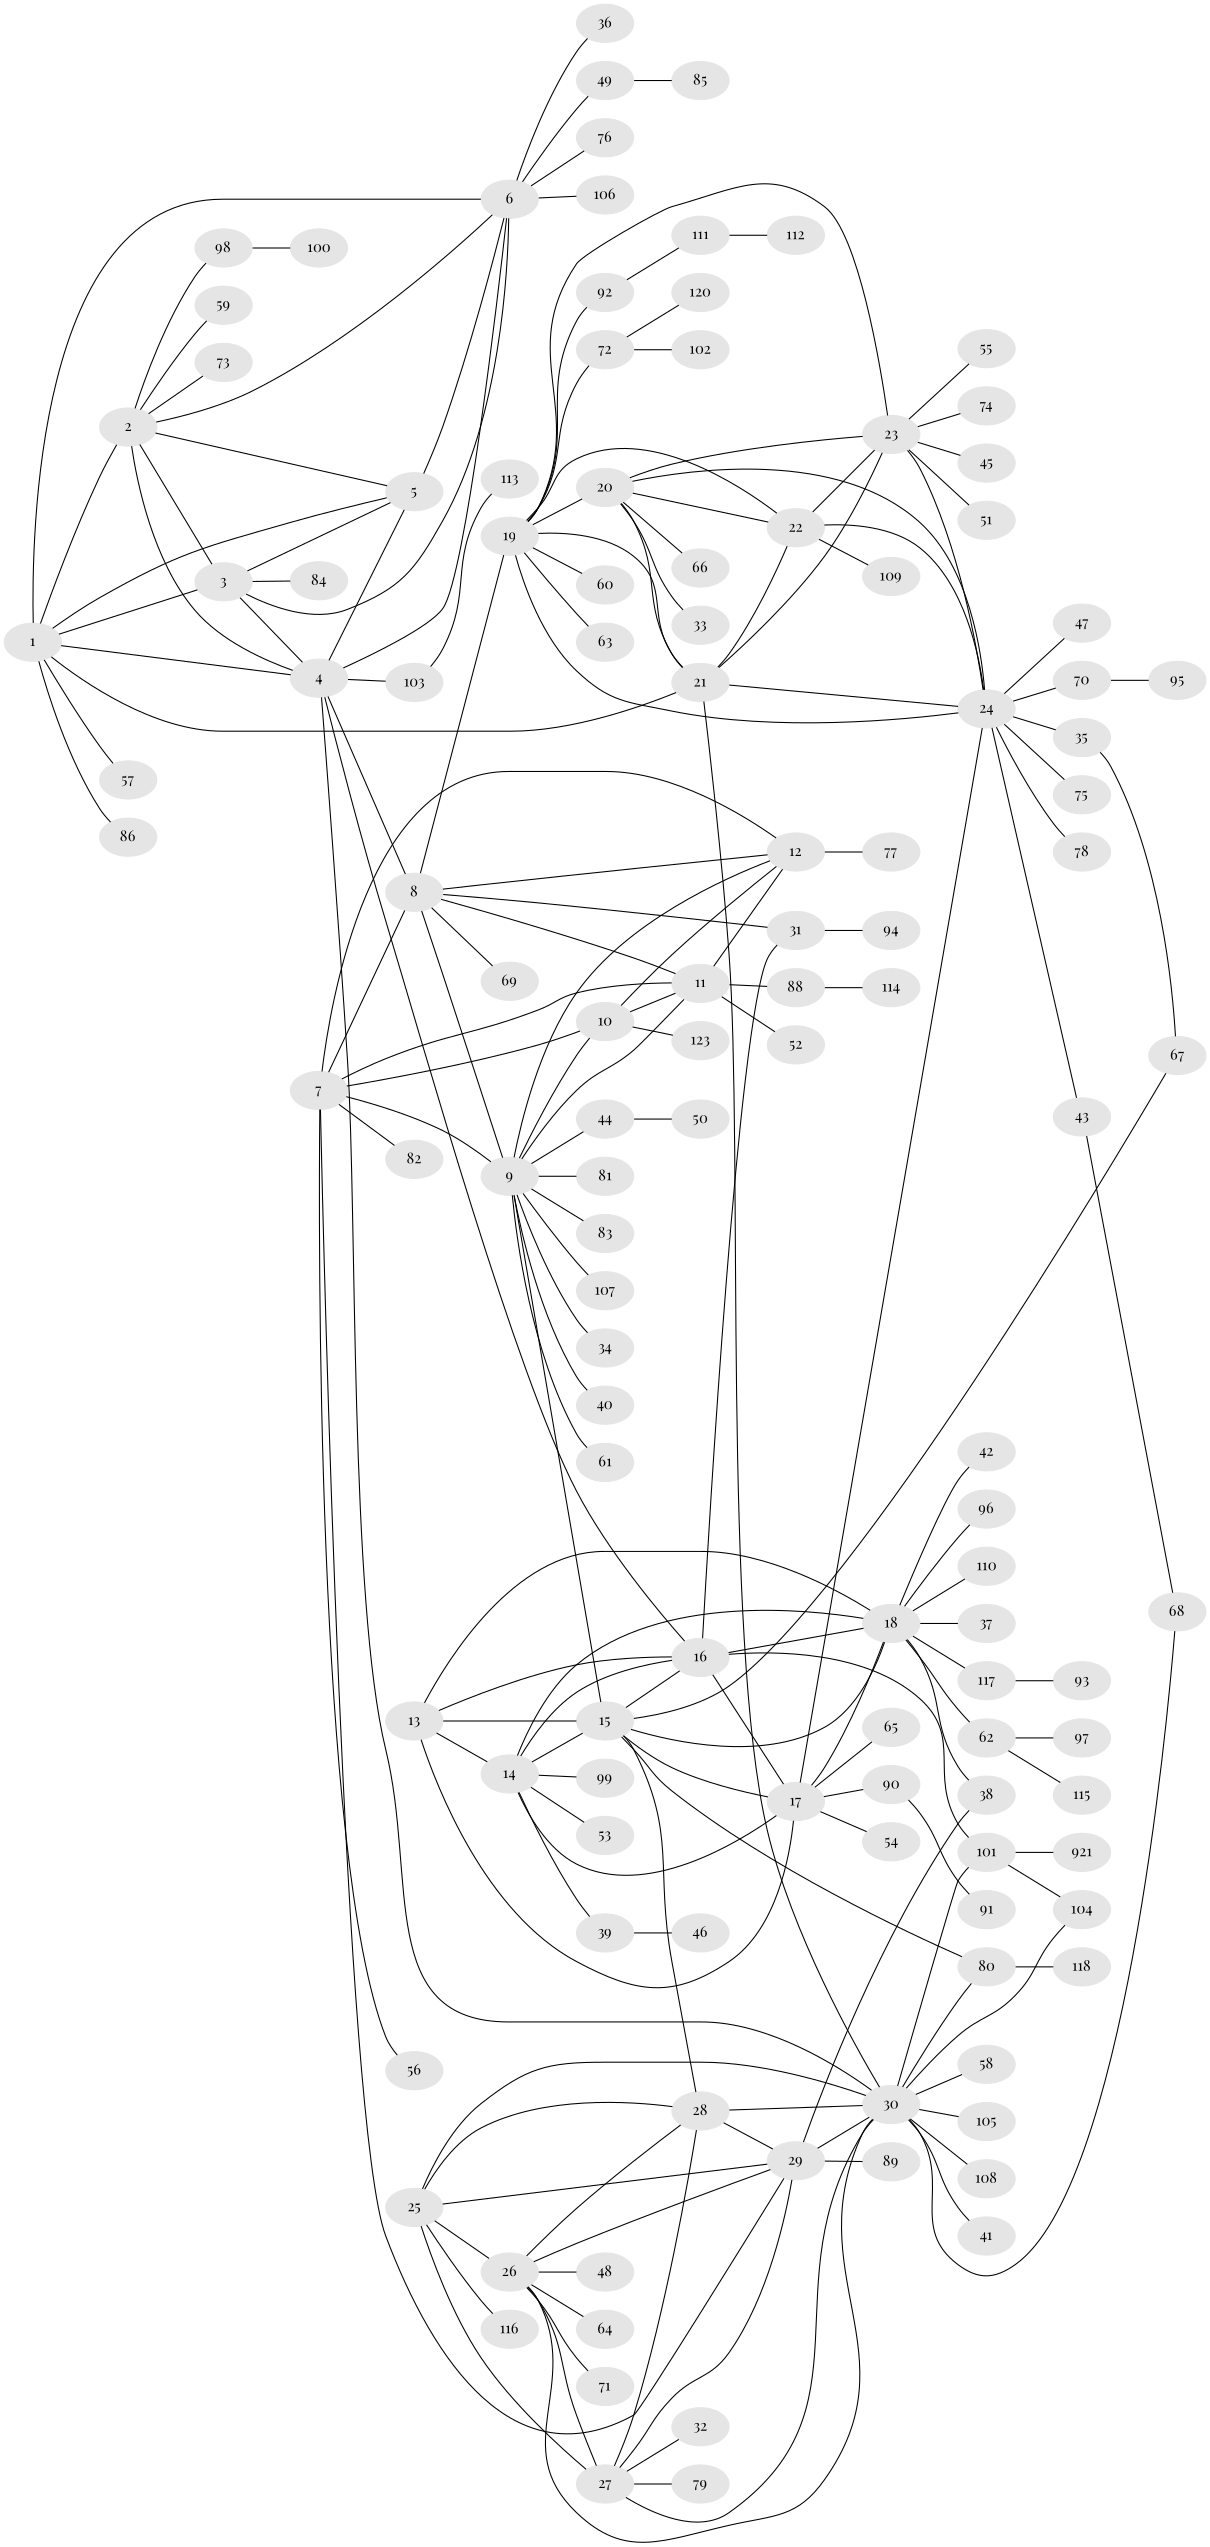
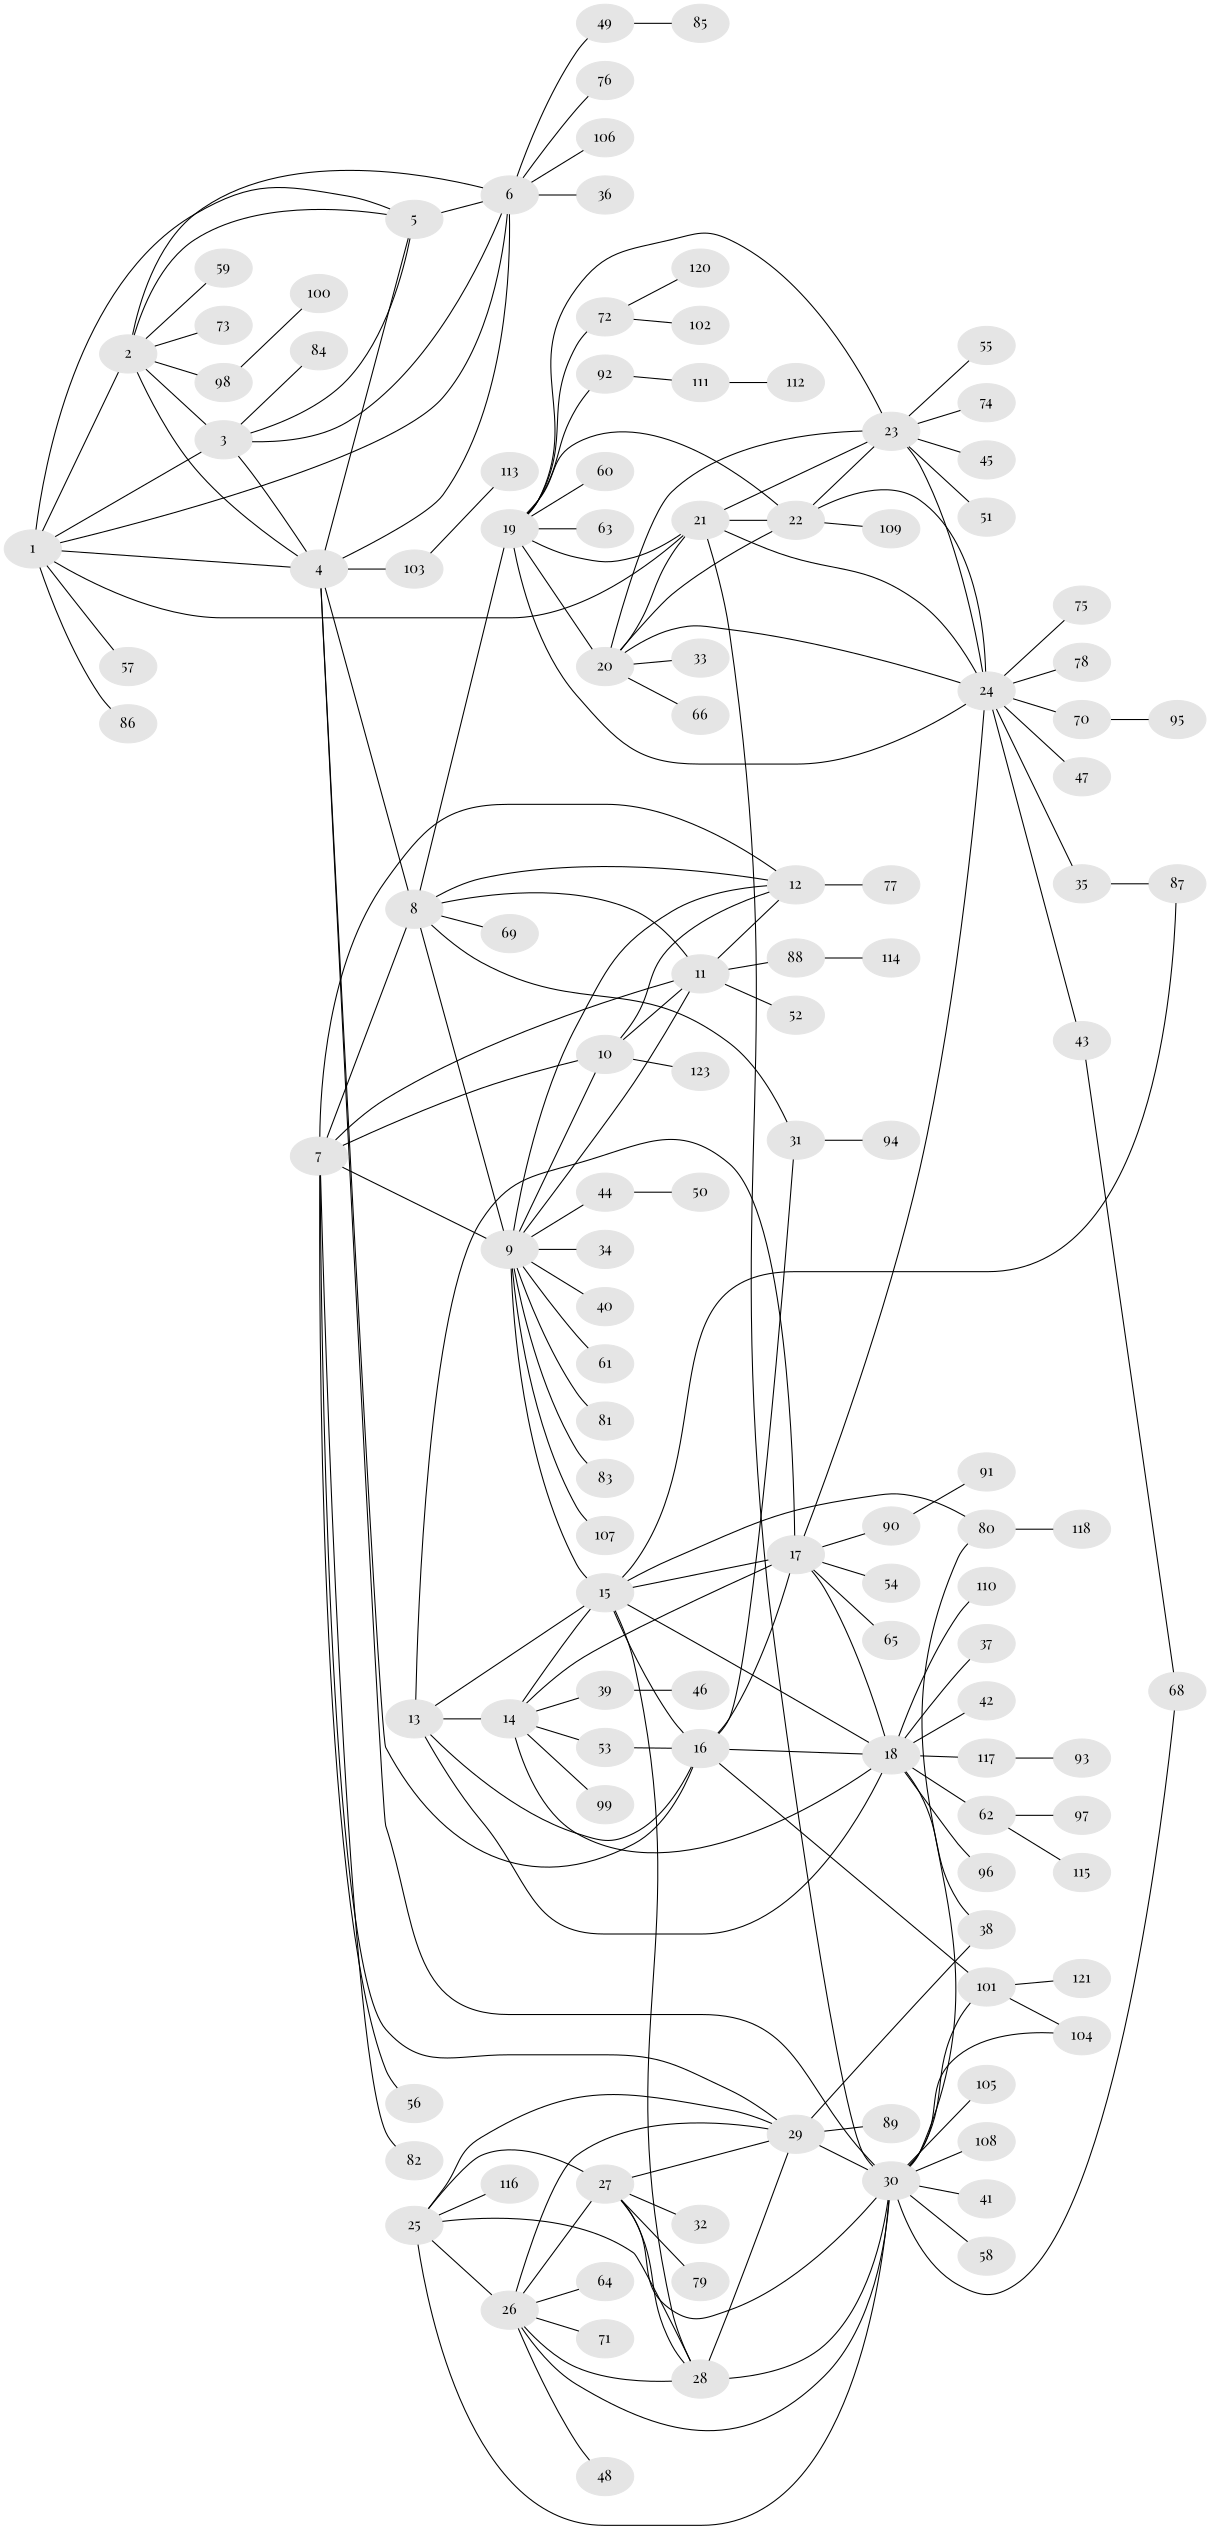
(1177, 1055) -> (1177, 884)
(583, 1688) -> (656, 1748)
(1082, 1852) -> (1082, 1979)
